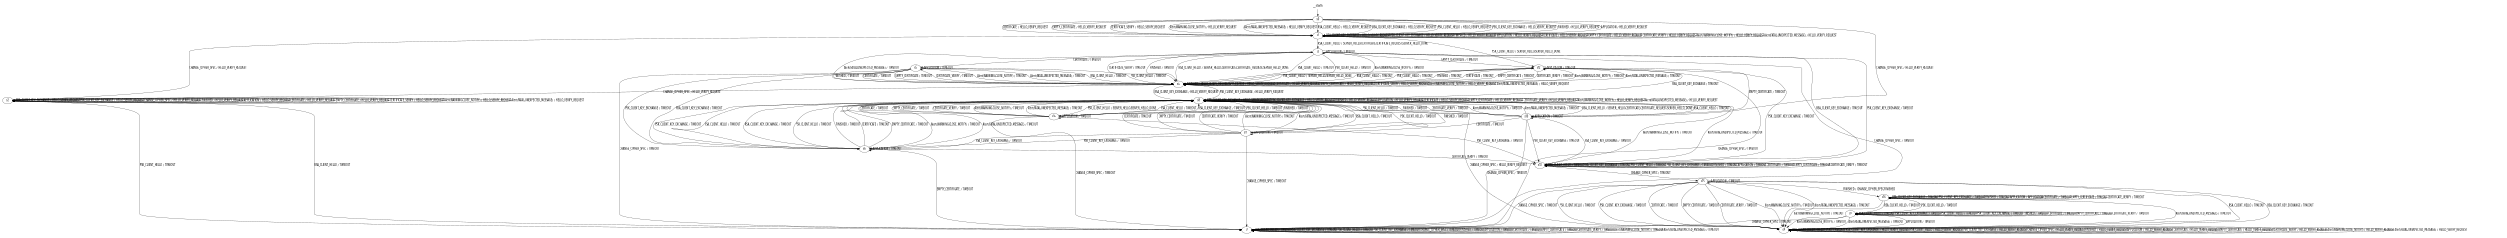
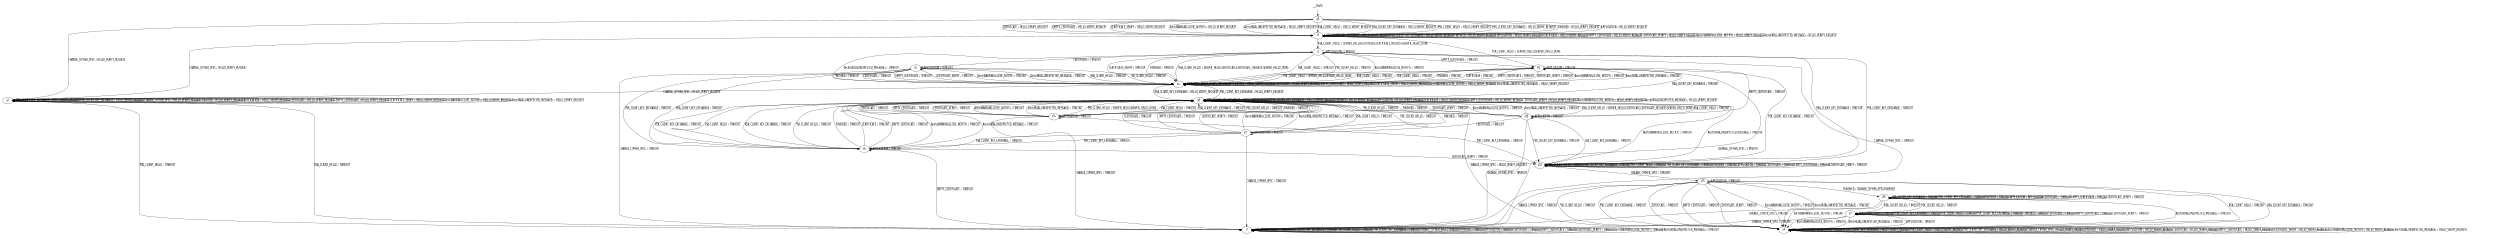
(1807, 28) -> (637, 22)
none -> (1569, 221)
